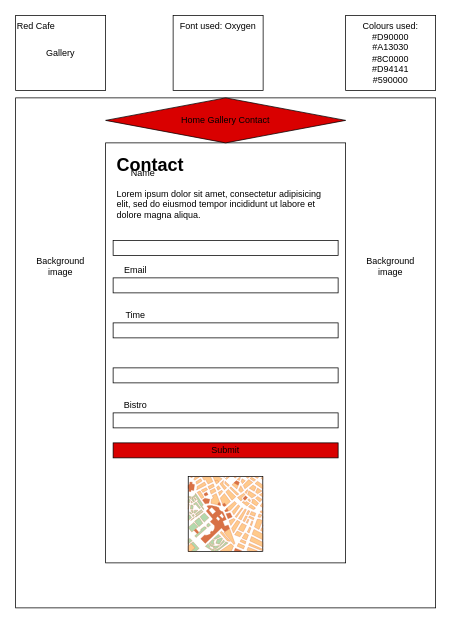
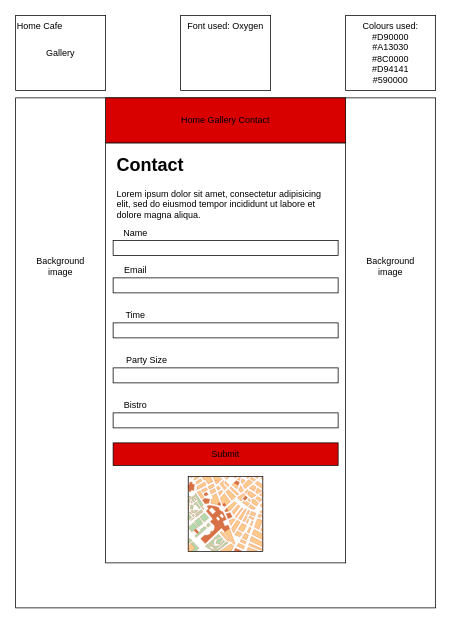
(36, 26) -> (38, 26)
(218, 53) -> (225, 53)
(225, 120) -> (225, 120)
(143, 173) -> (135, 233)
none -> (147, 360)
(225, 450) -> (225, 454)
